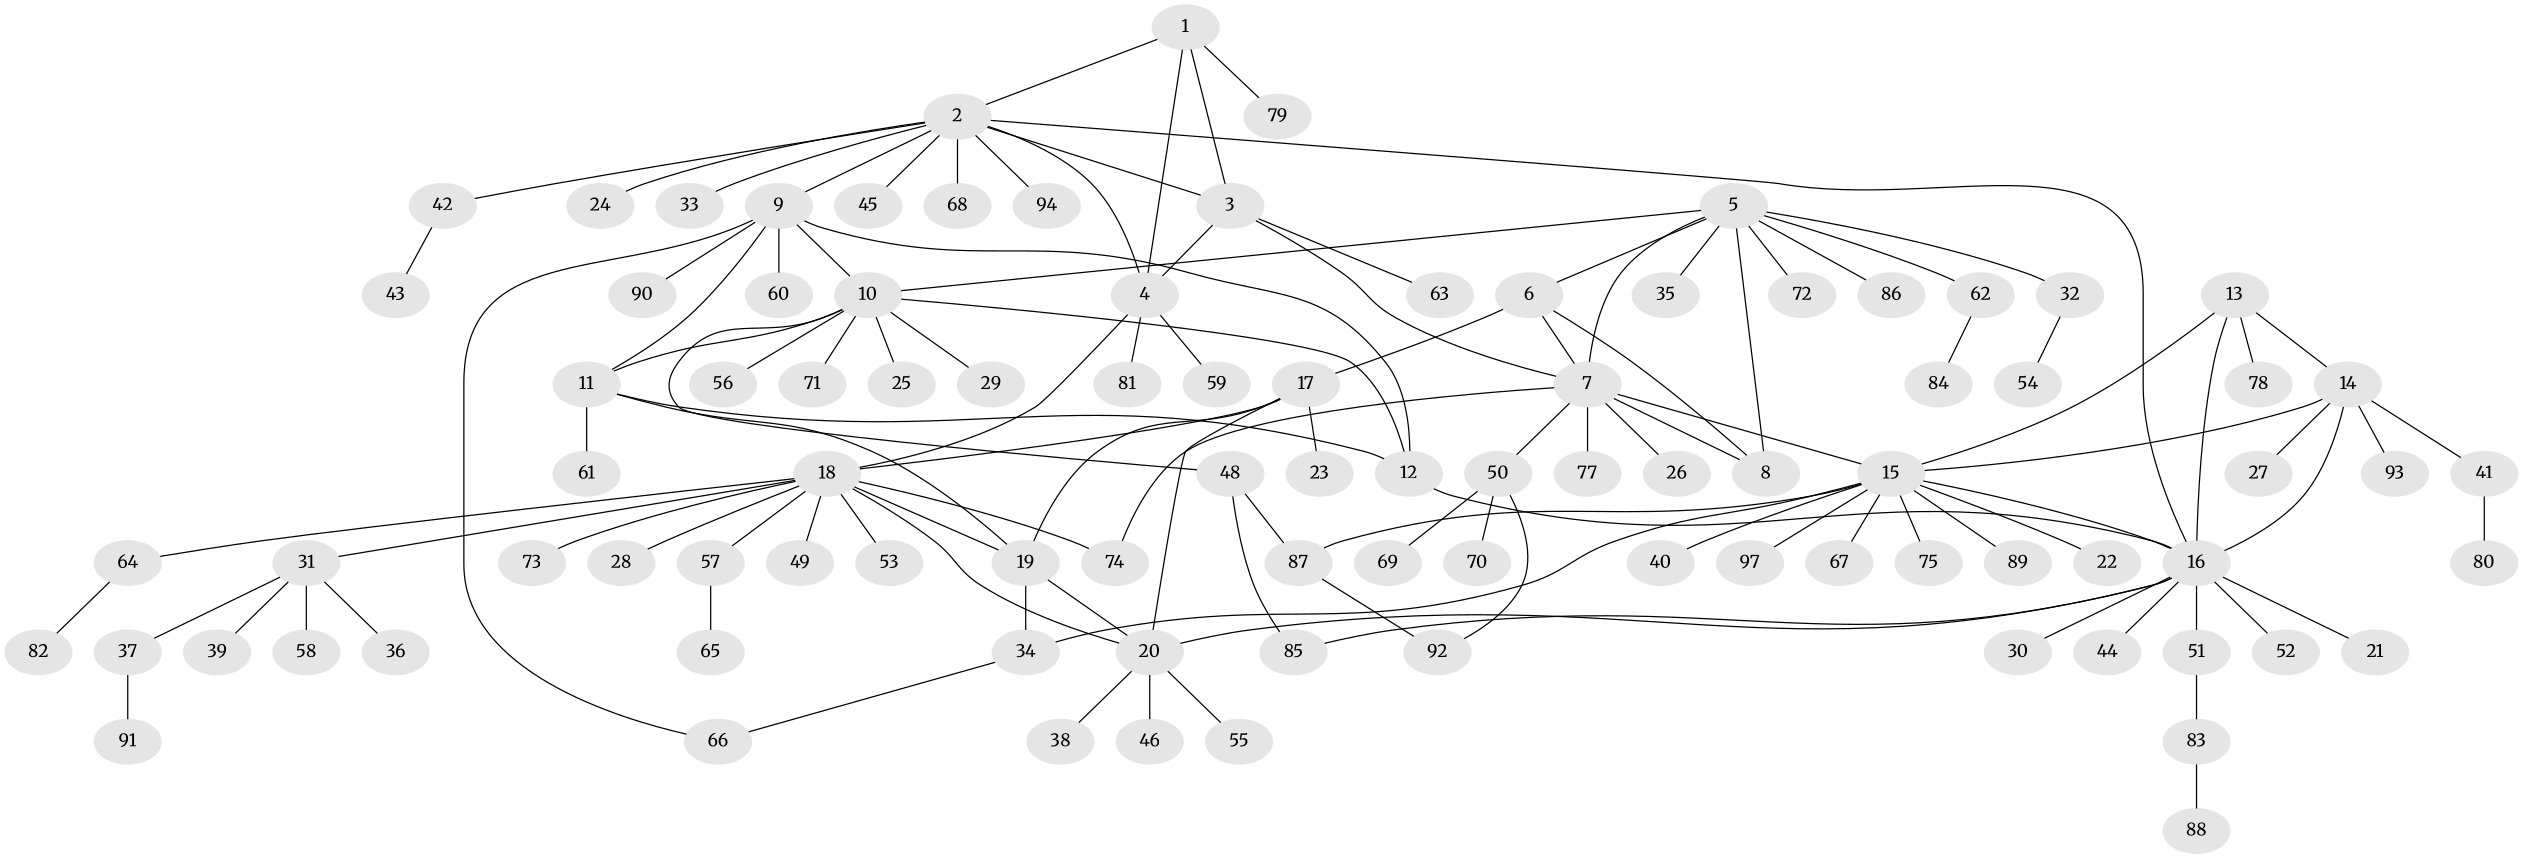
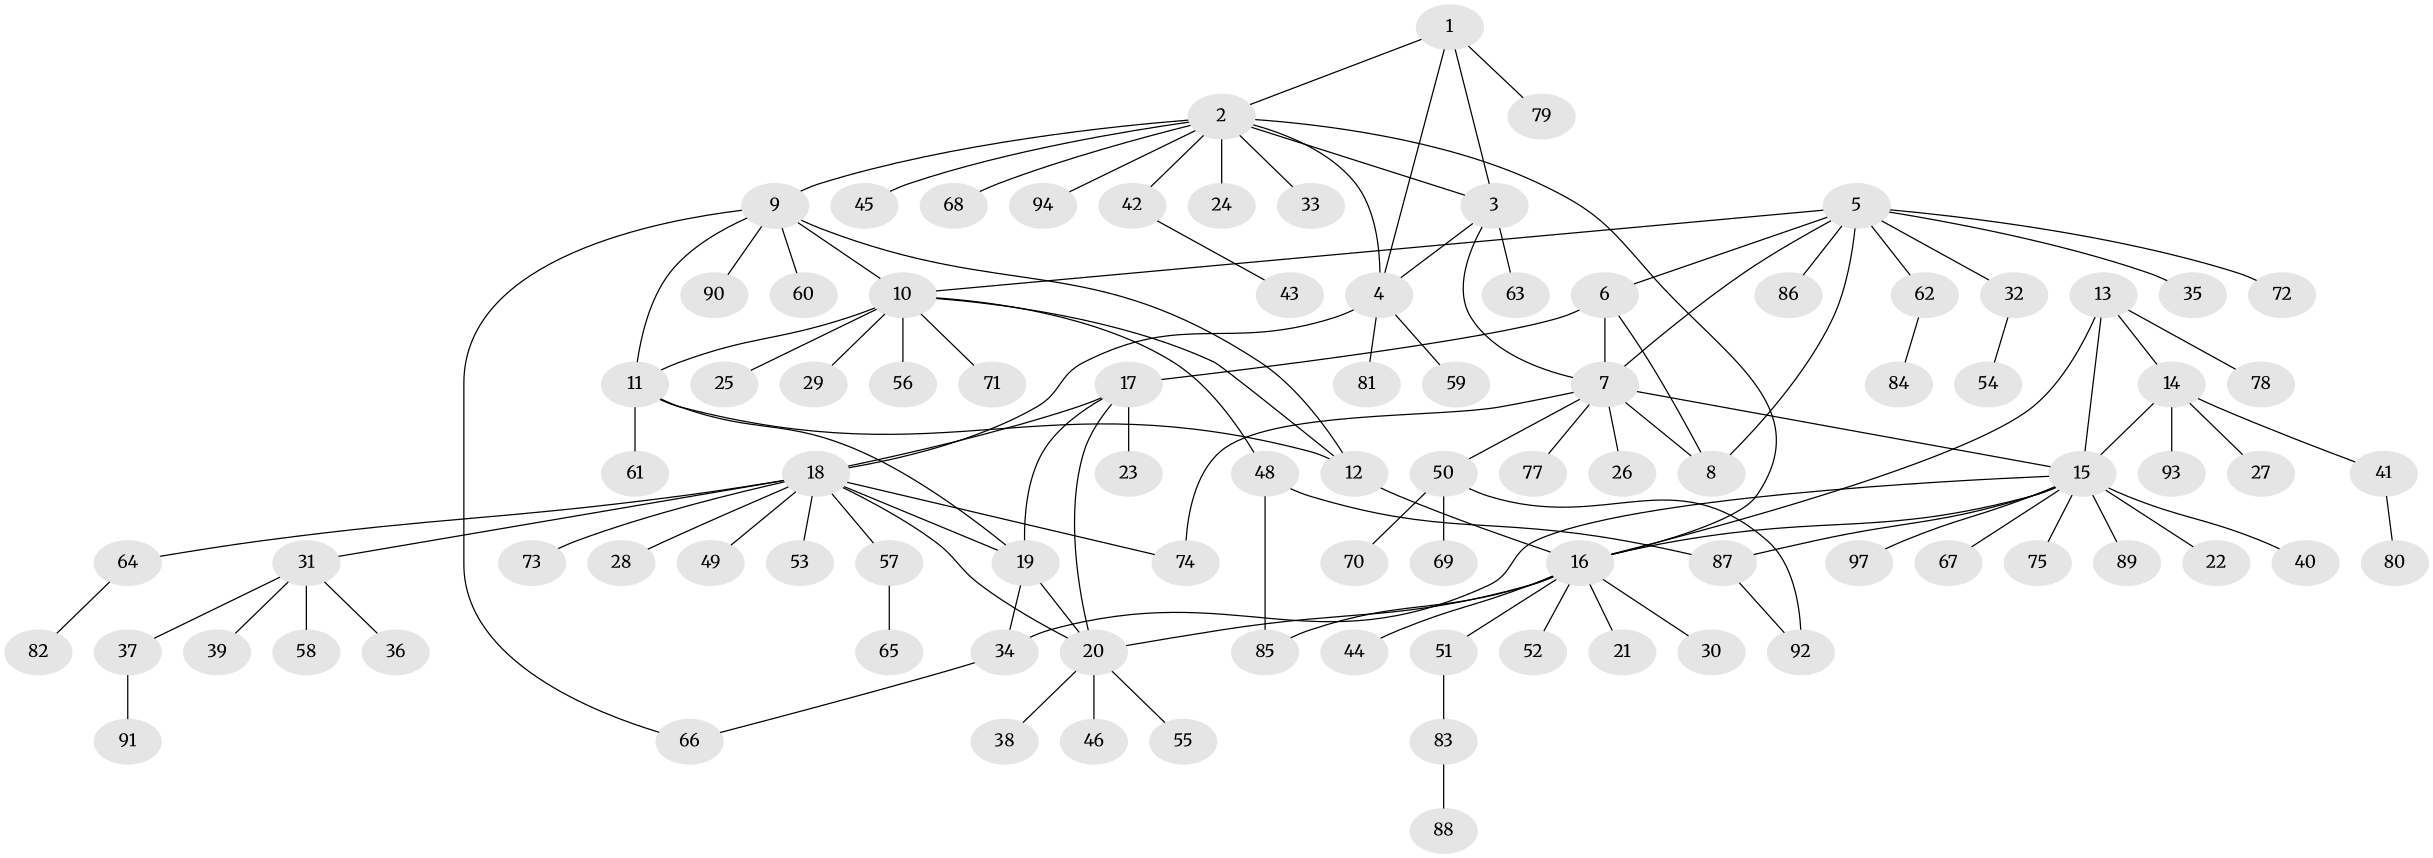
(2304, 495) -> none
